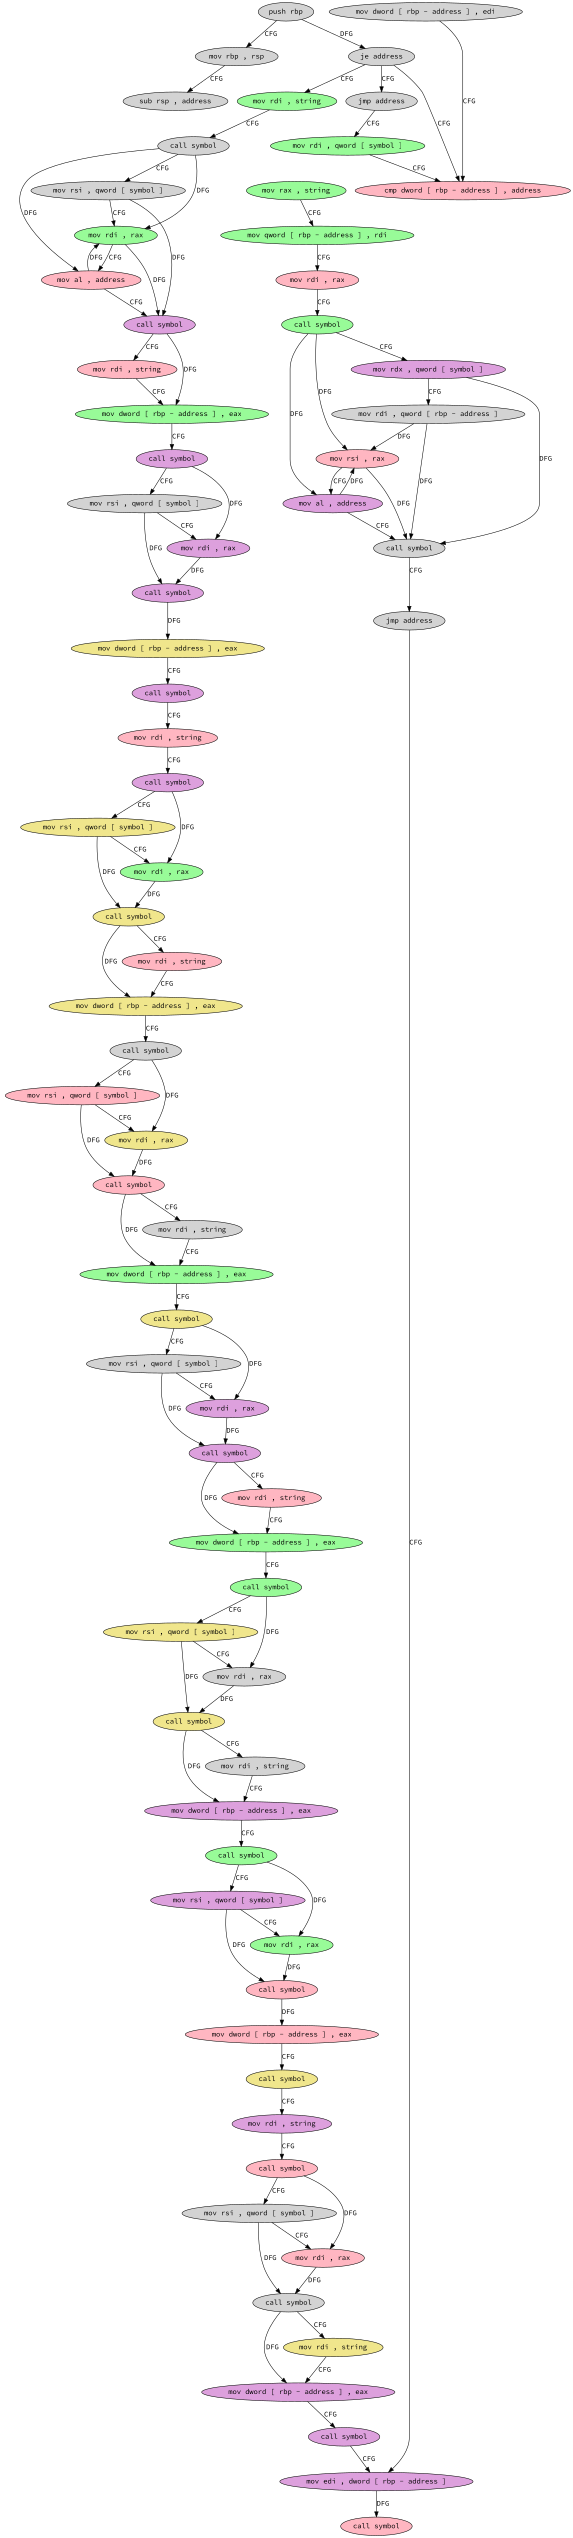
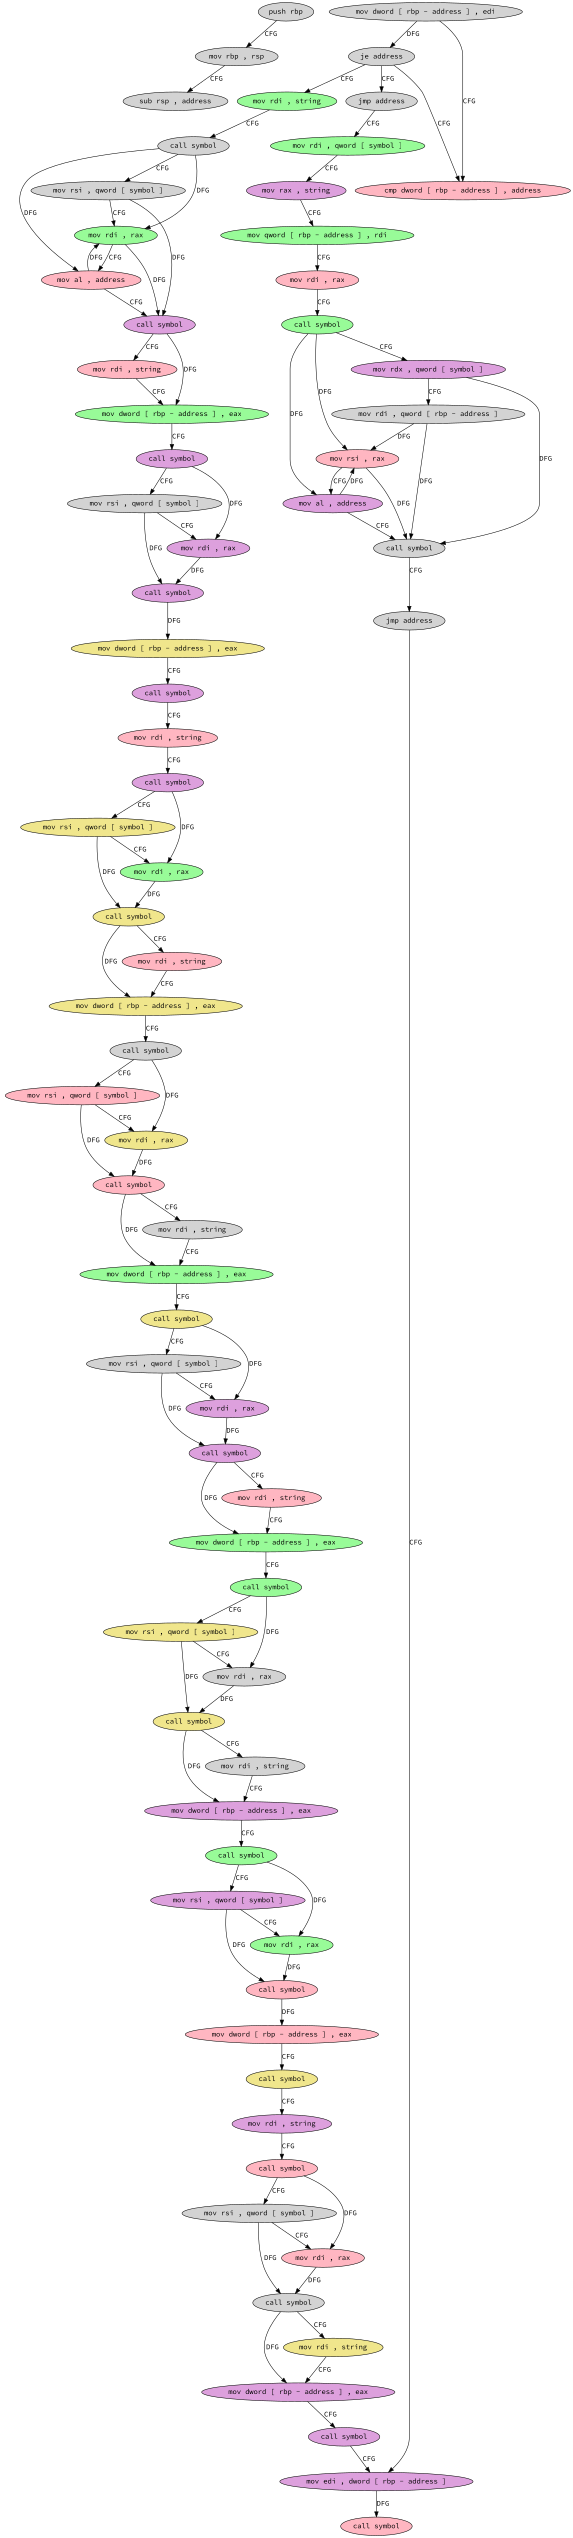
(331, 33) -> (405, 32)
(402, 167) -> (324, 167)
(296, 191) -> (296, 191)
